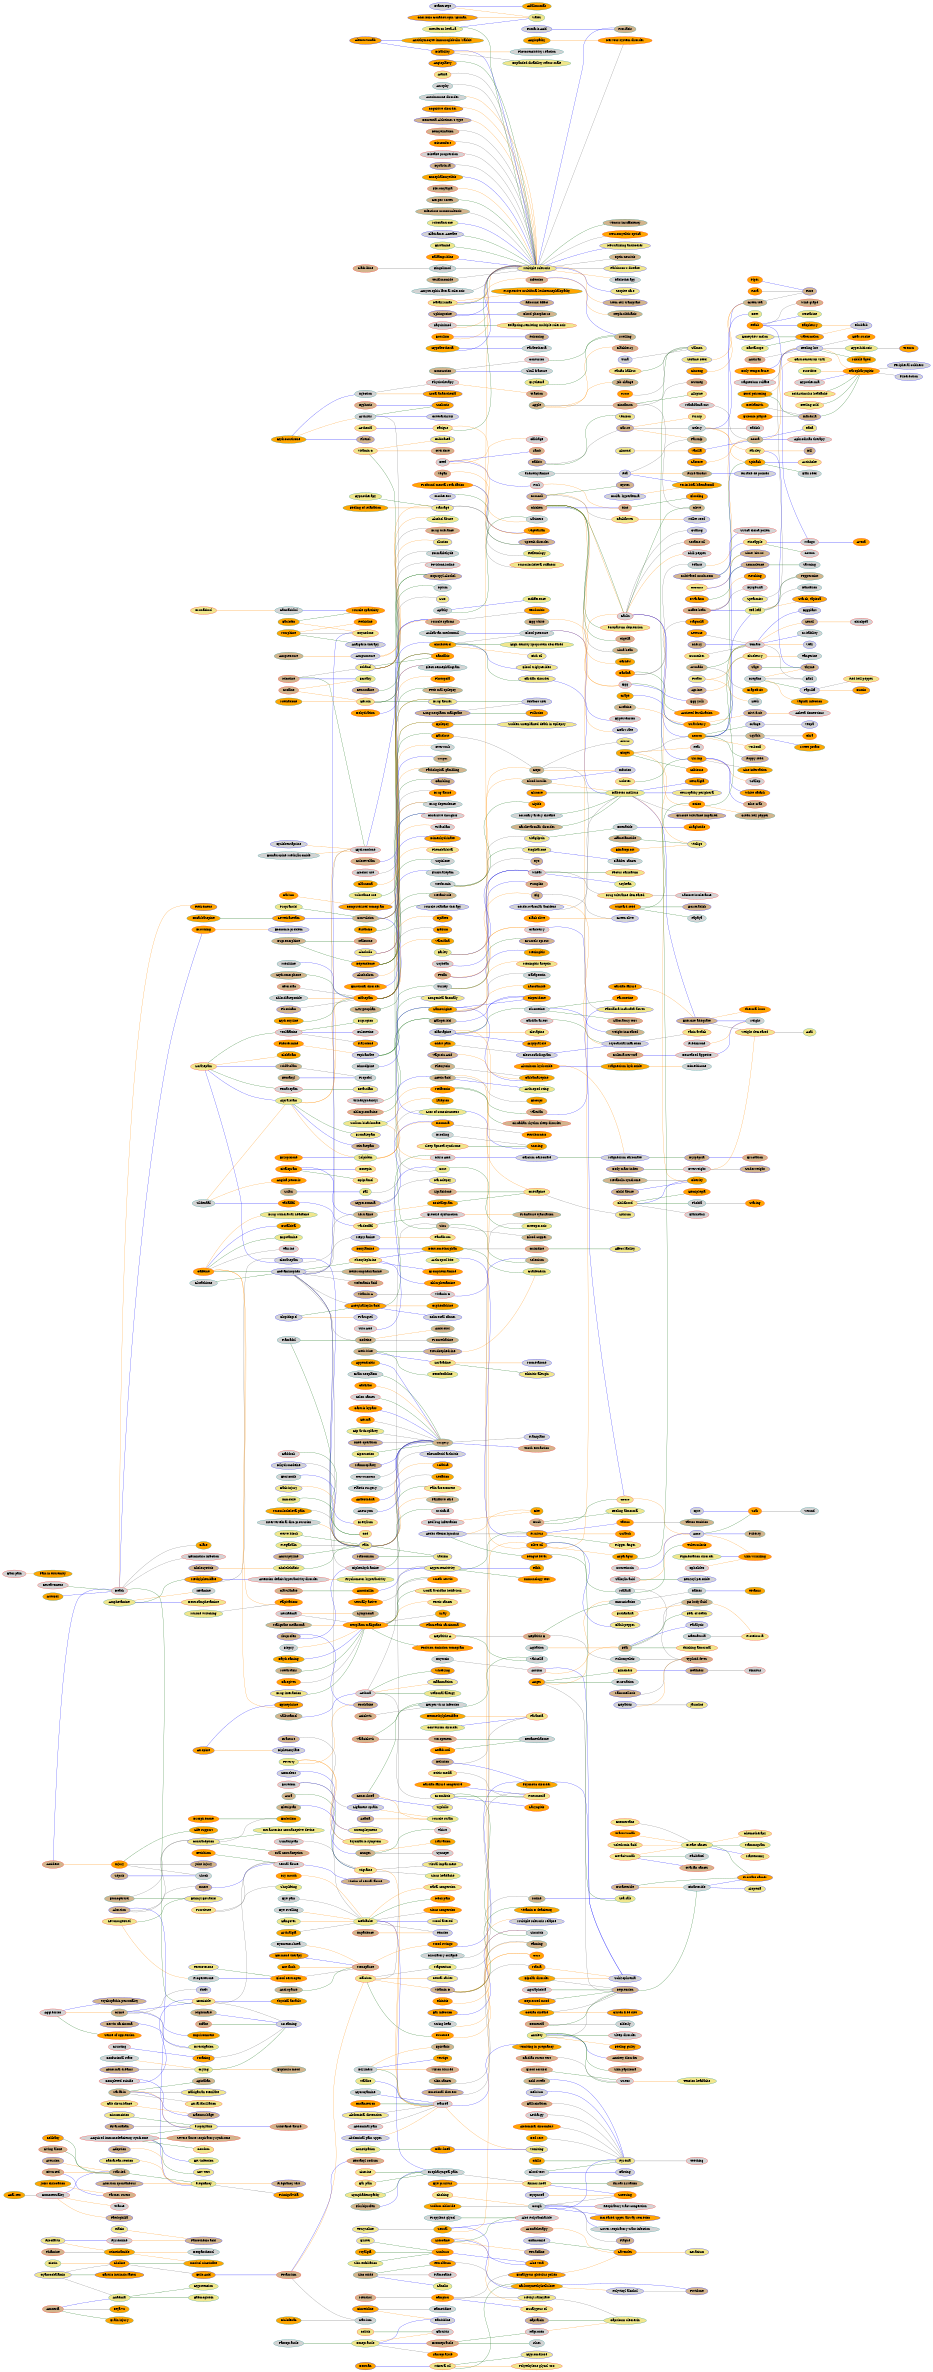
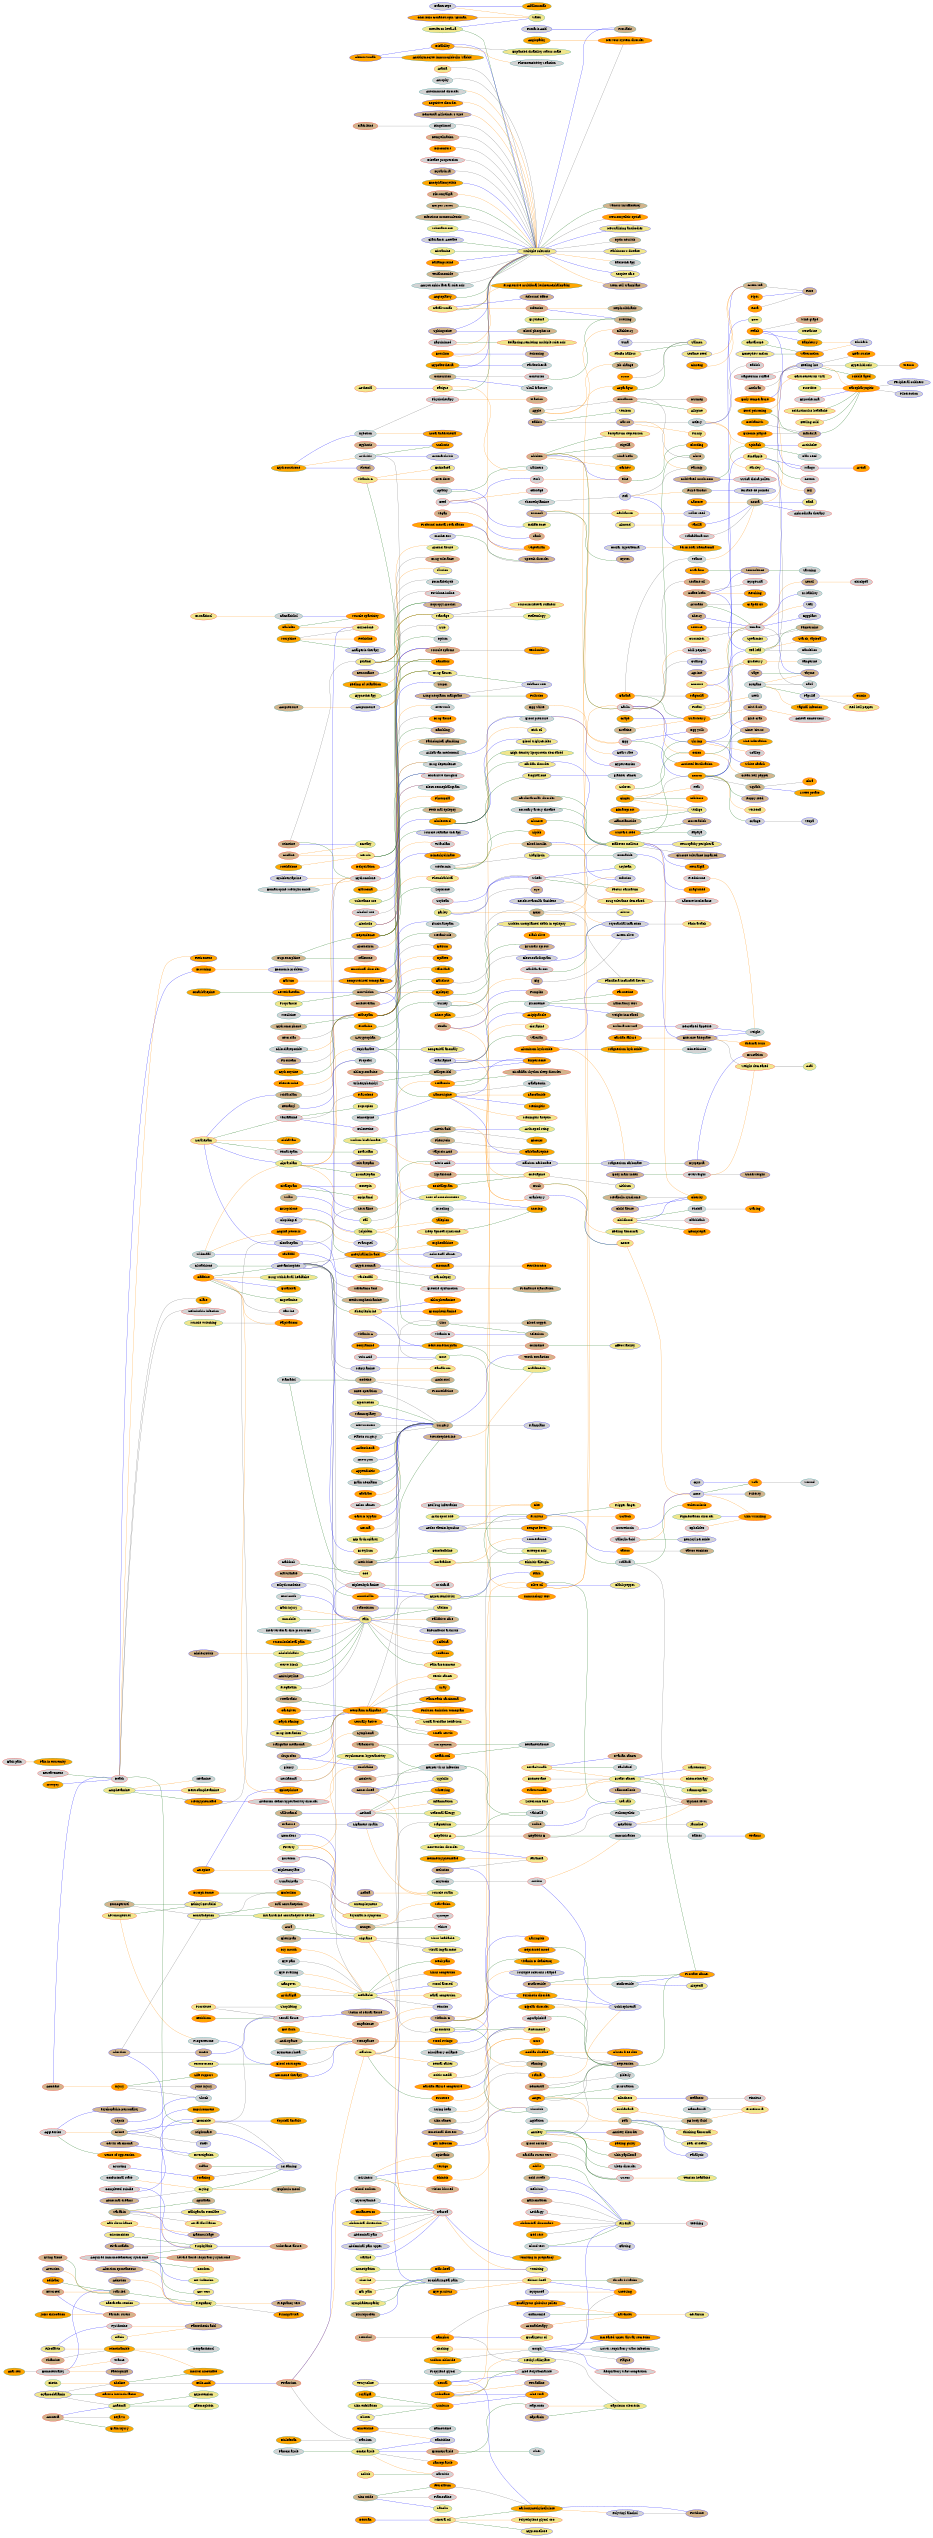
(576, 1518) -> (586, 1198)
(683, 1952) -> (664, 2025)
(365, 2161) -> (365, 2189)
